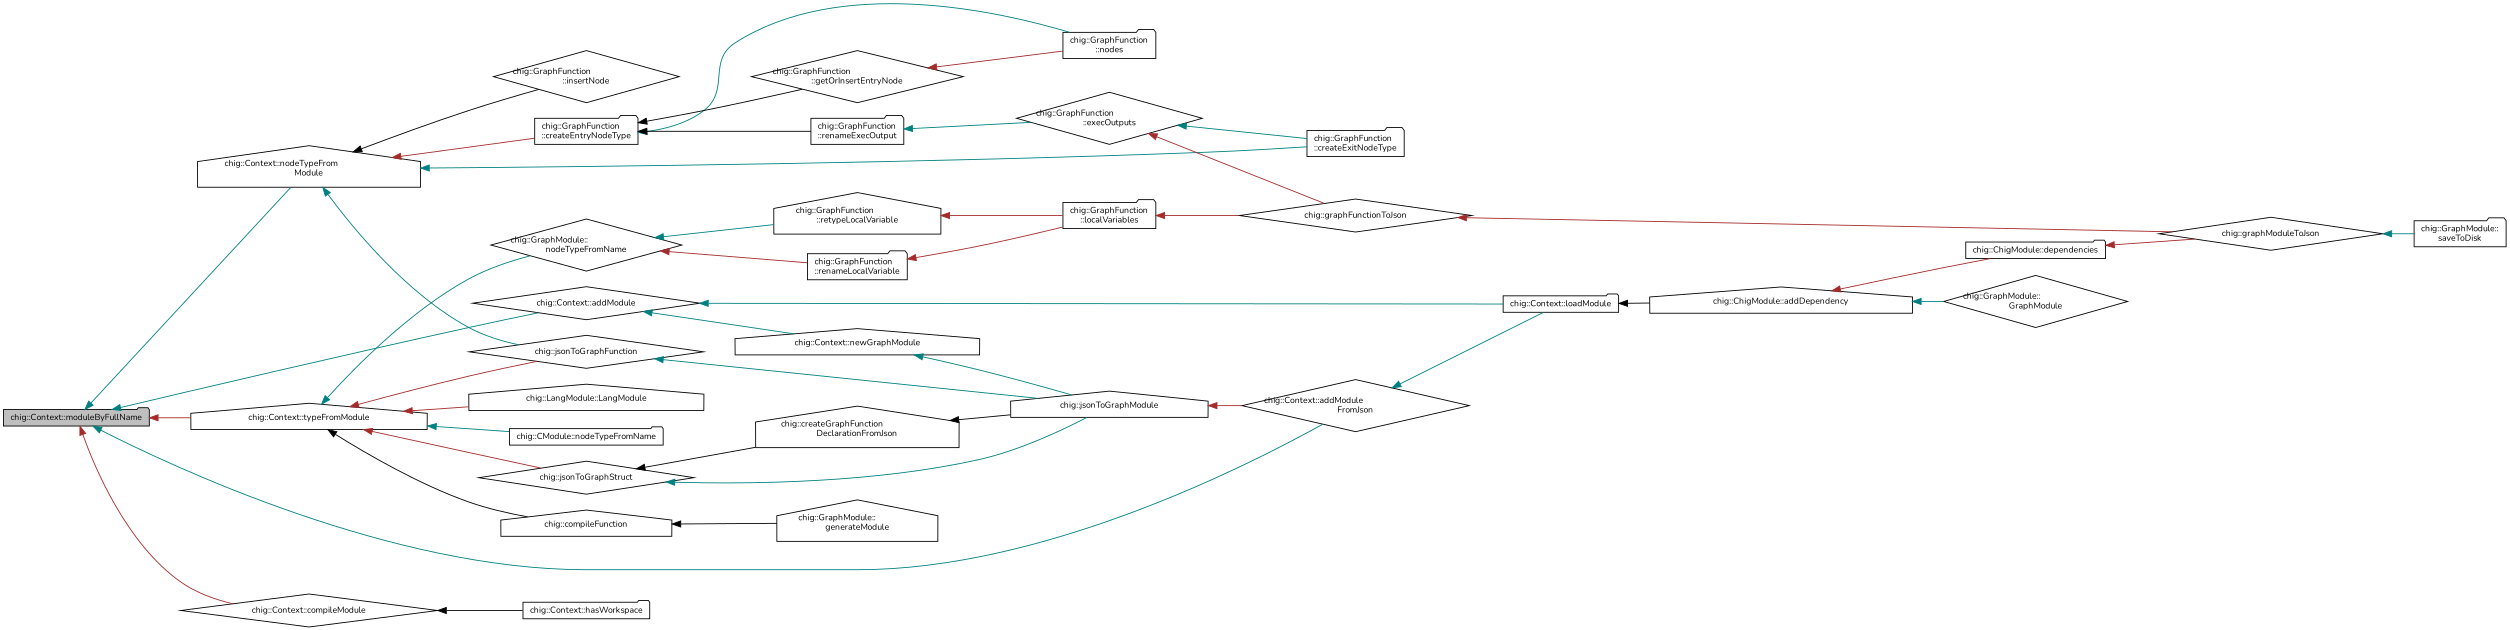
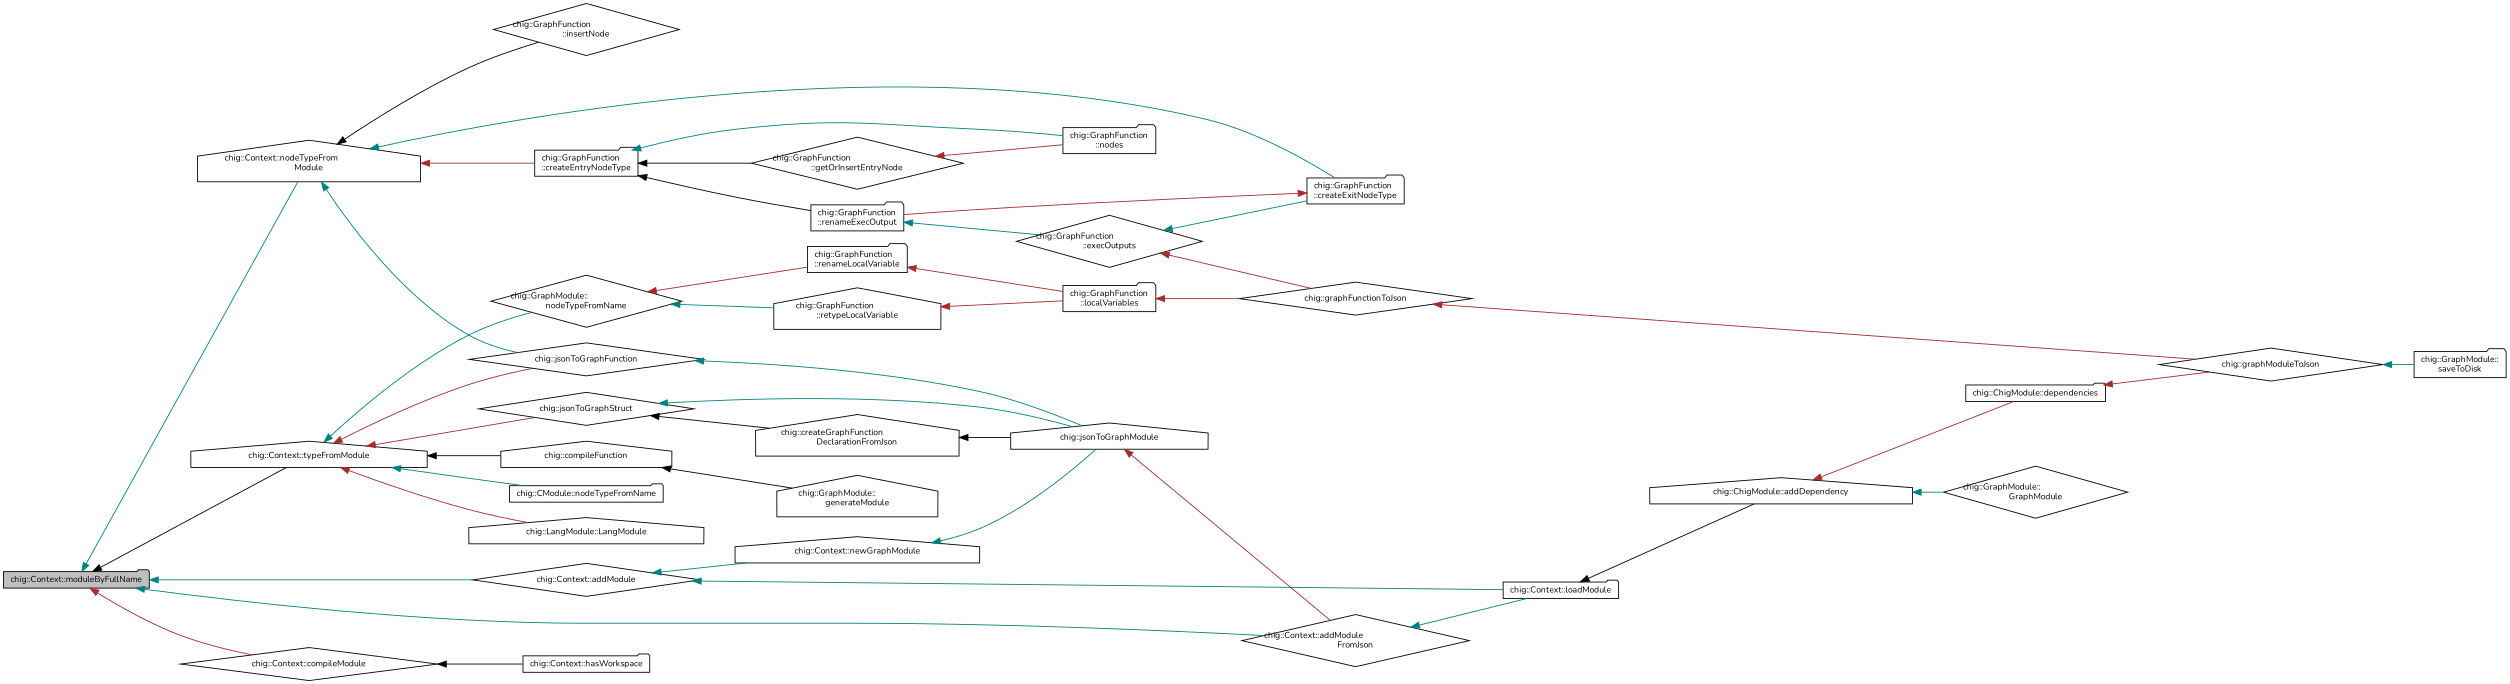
none -> (1101, 203)
(174, 418) -> (193, 517)
